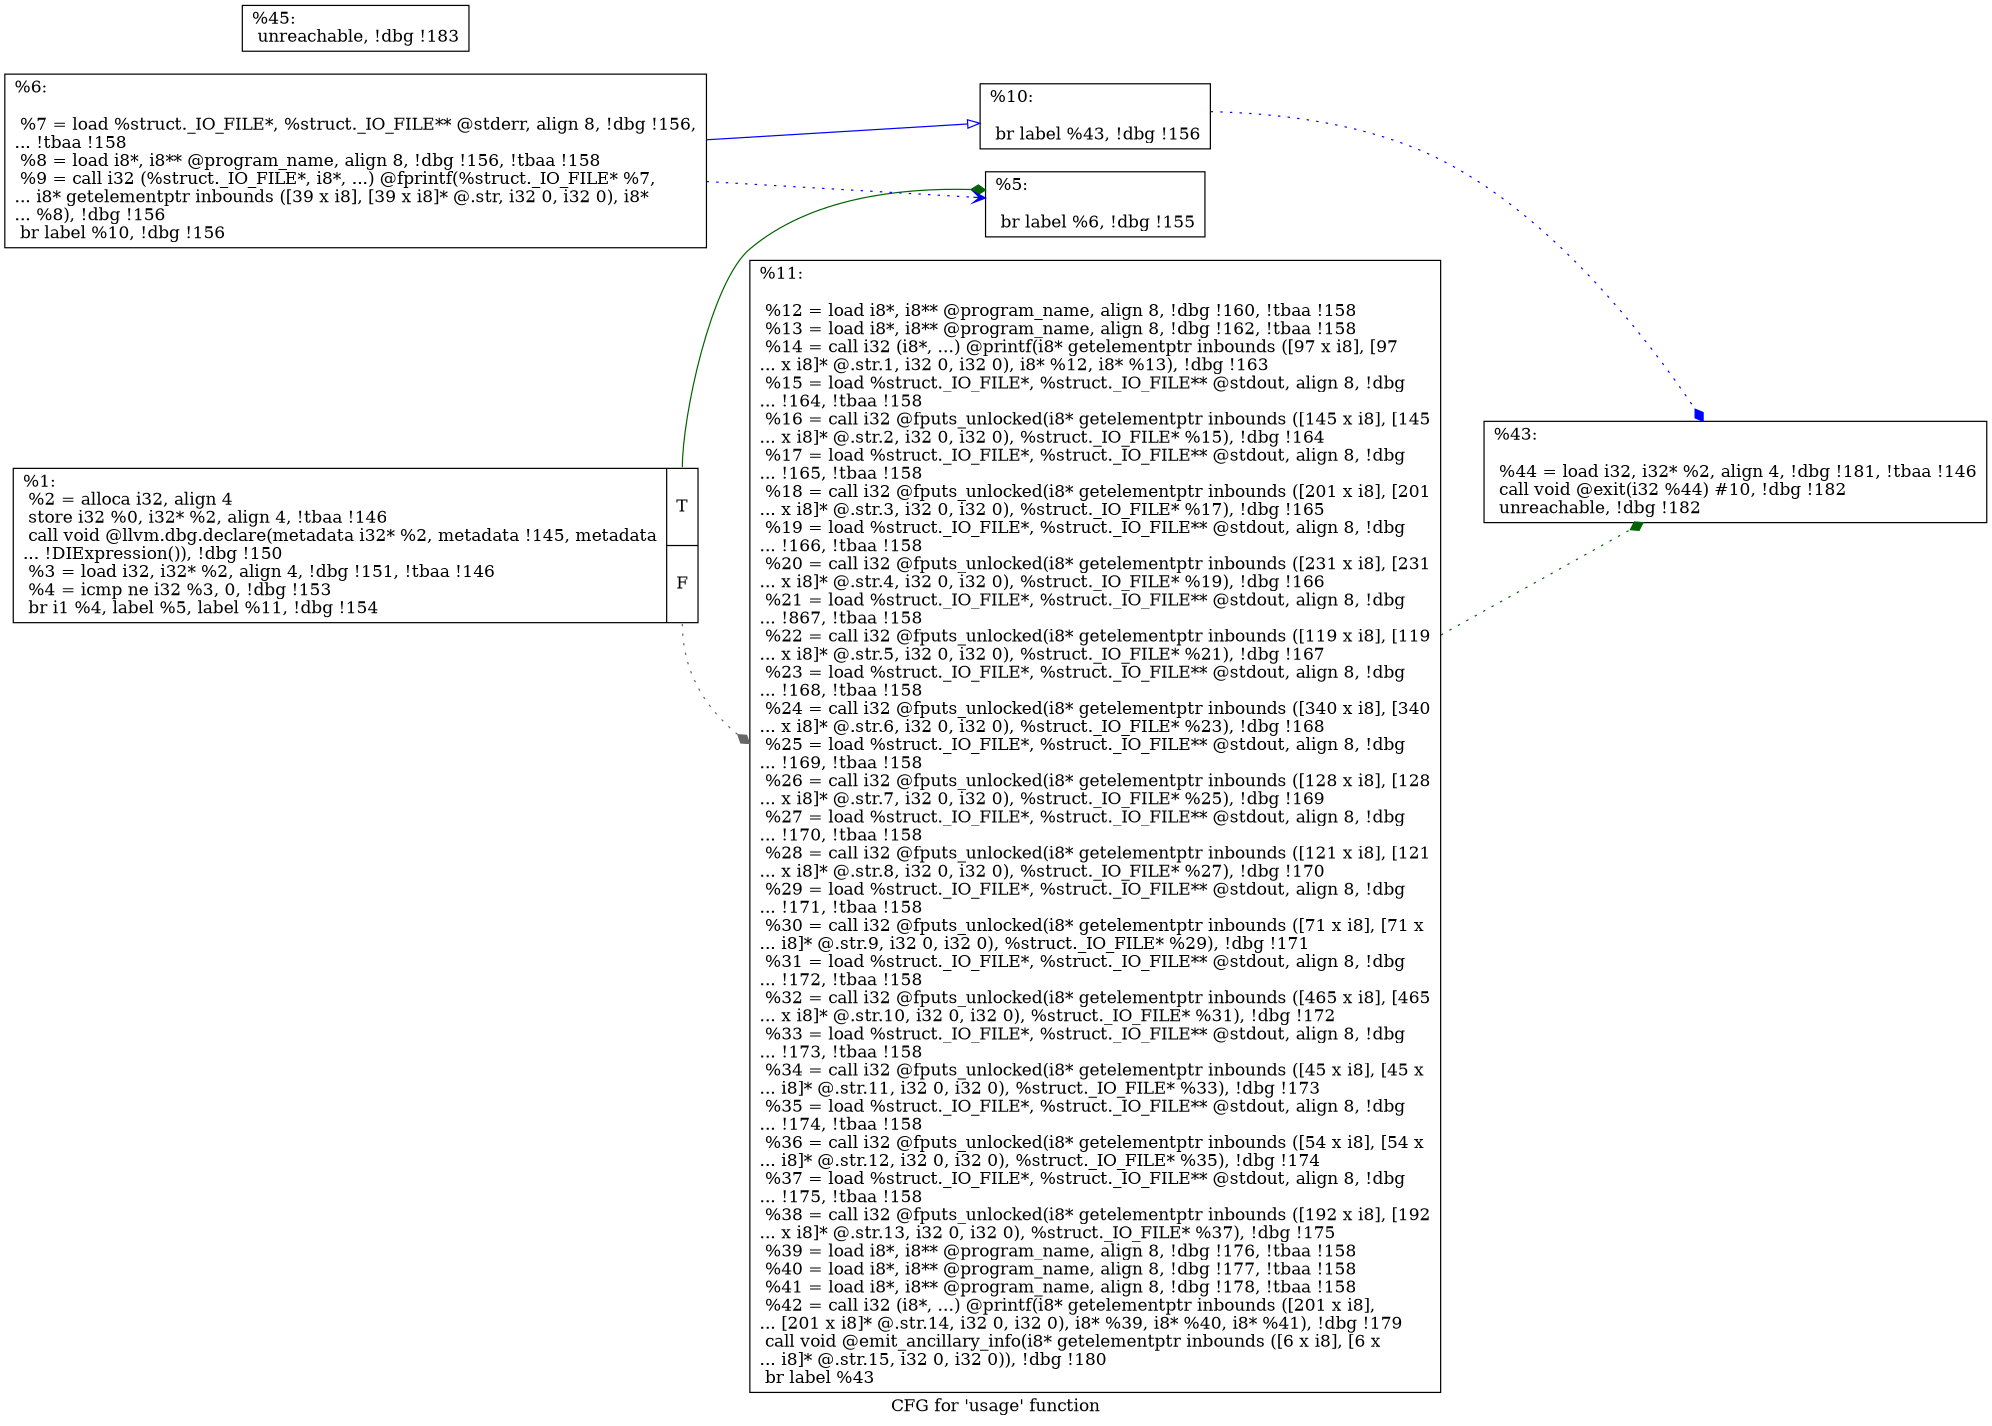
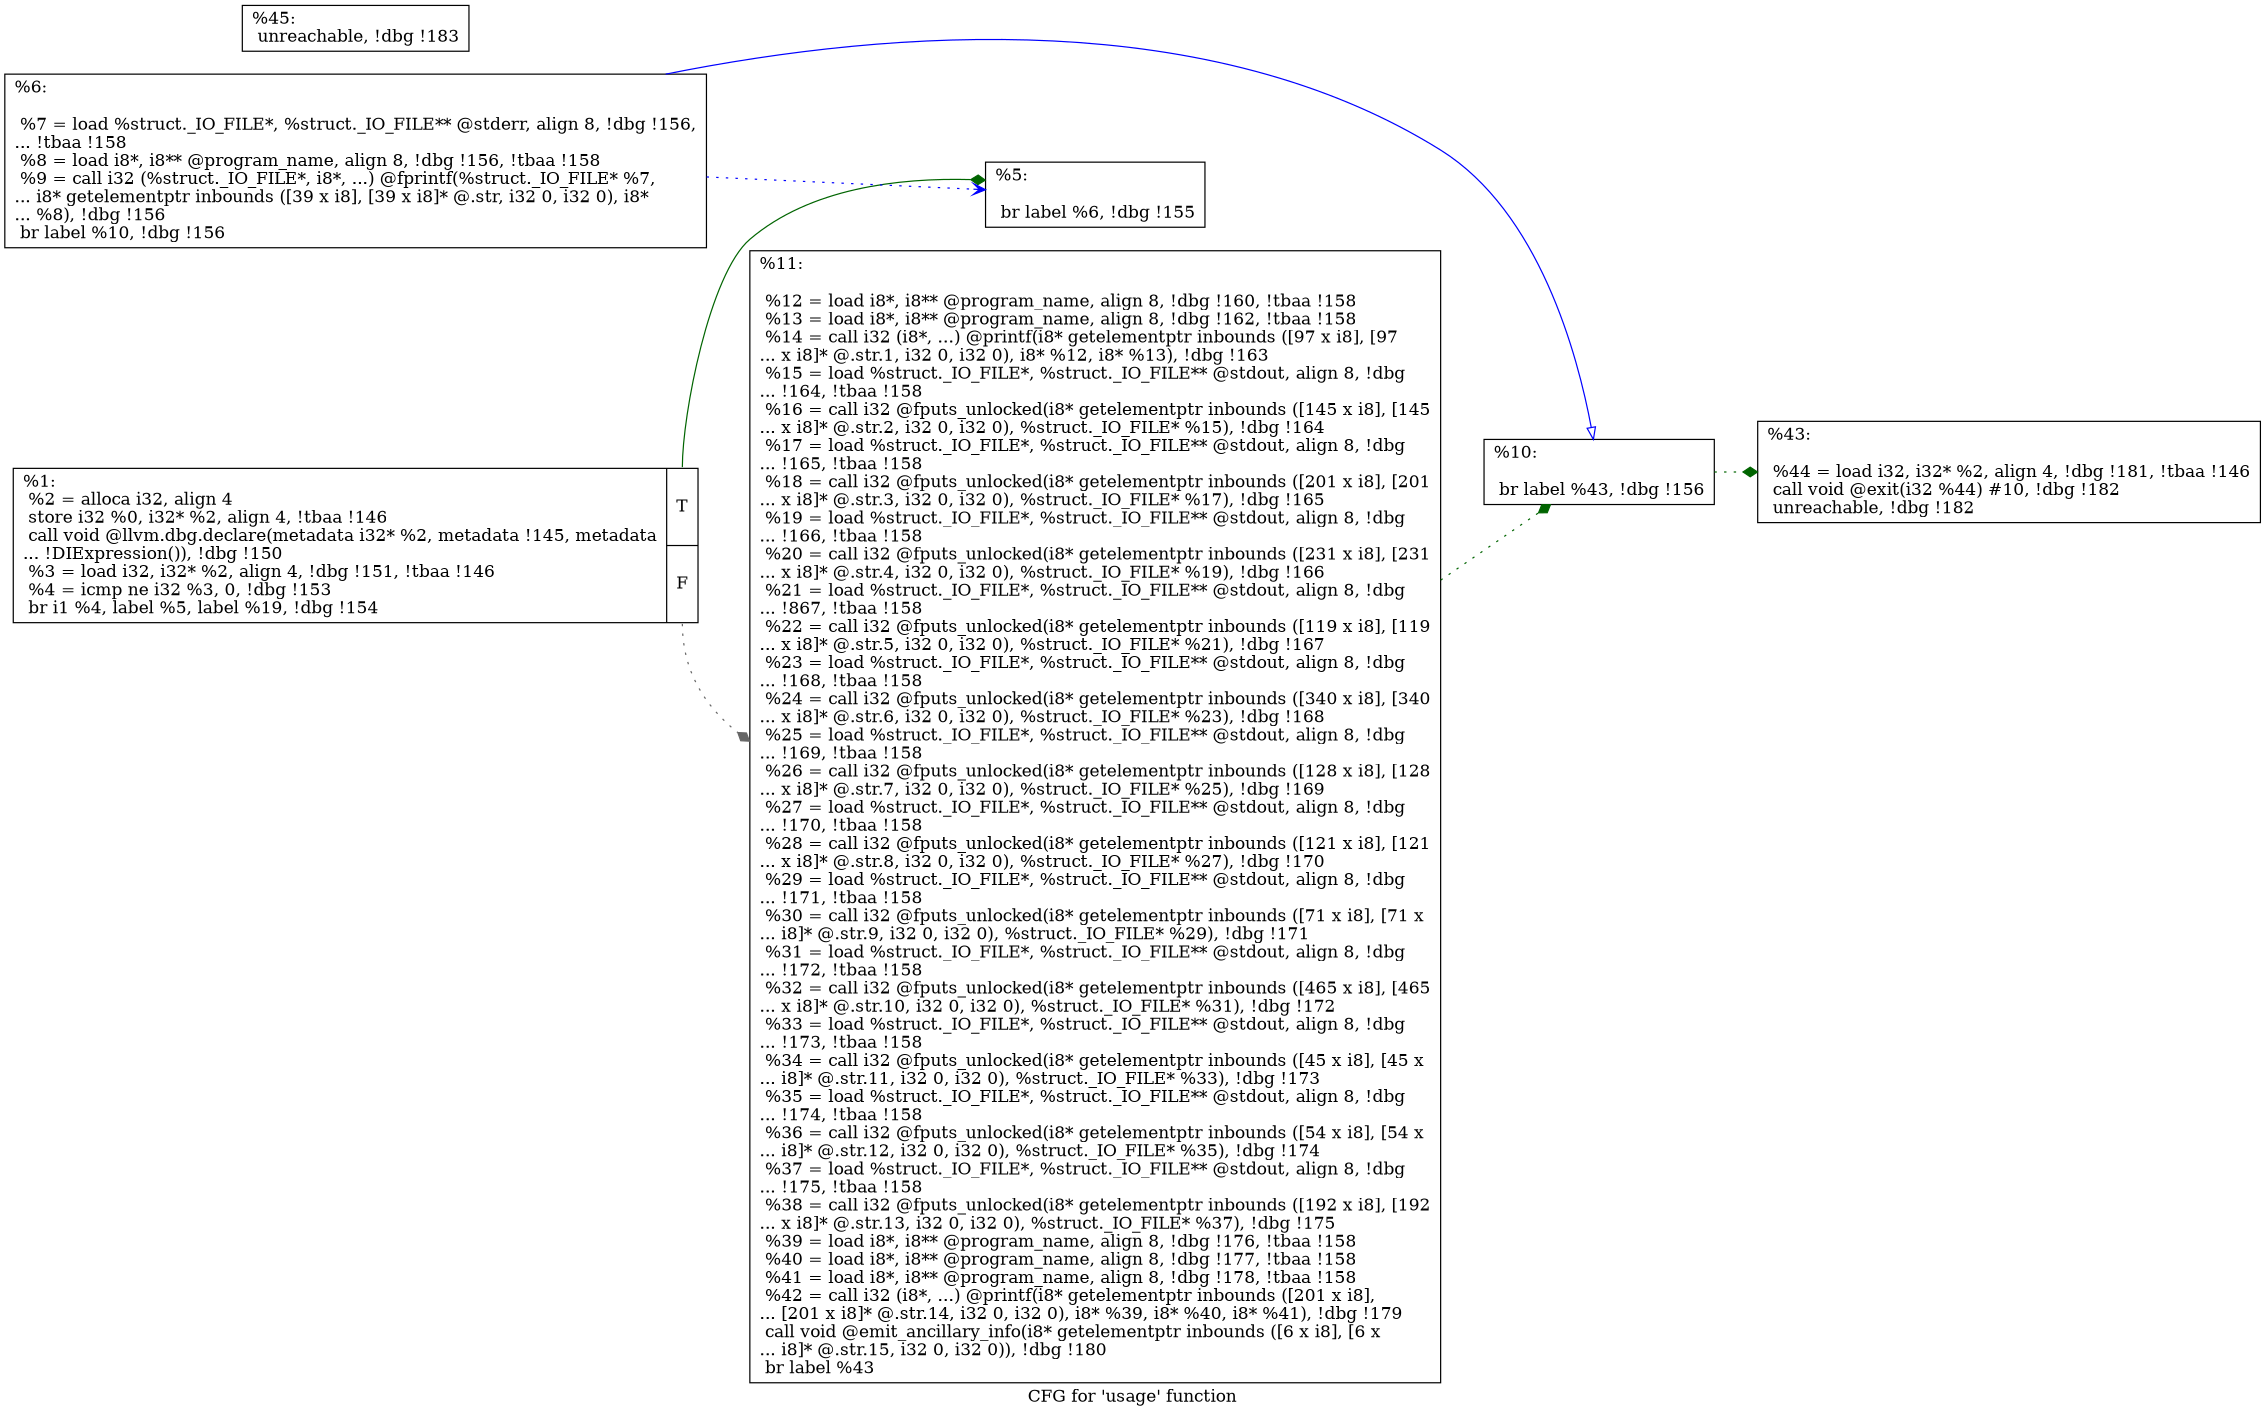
(1493, 192) -> (1729, 472)
(1536, 582) -> (1489, 547)
(201, 608) -> (201, 608)
